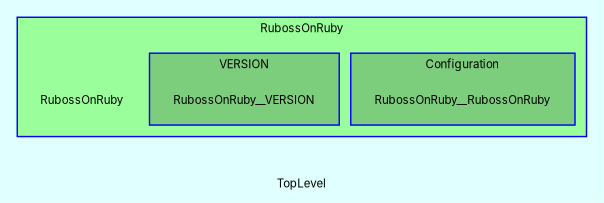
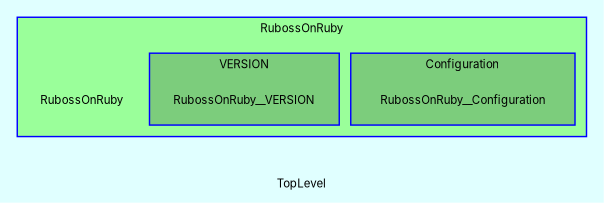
(463, 101) -> (463, 101)
